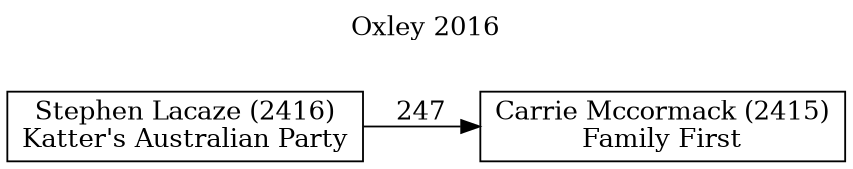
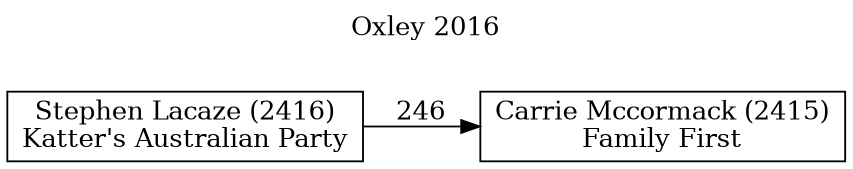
(422, 113) -> (422, 113)
